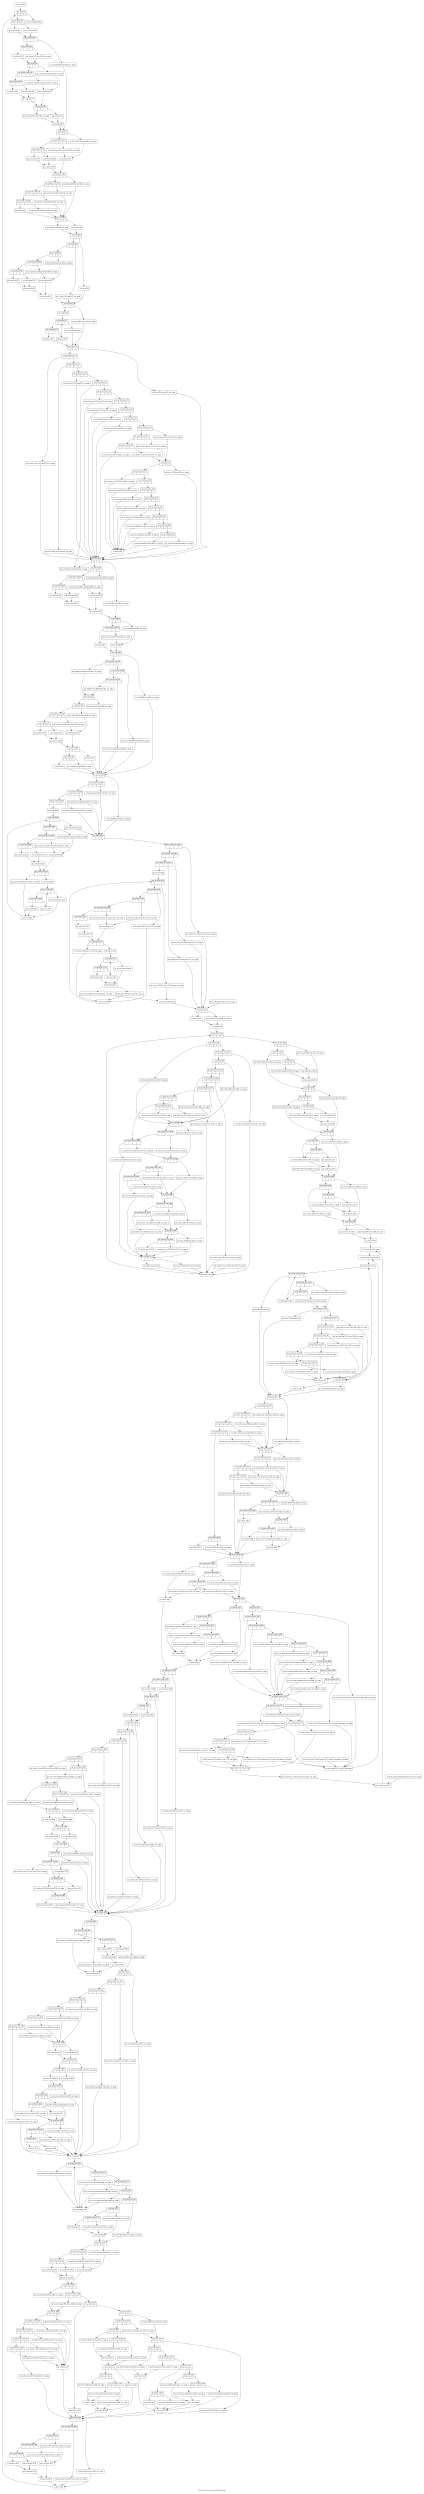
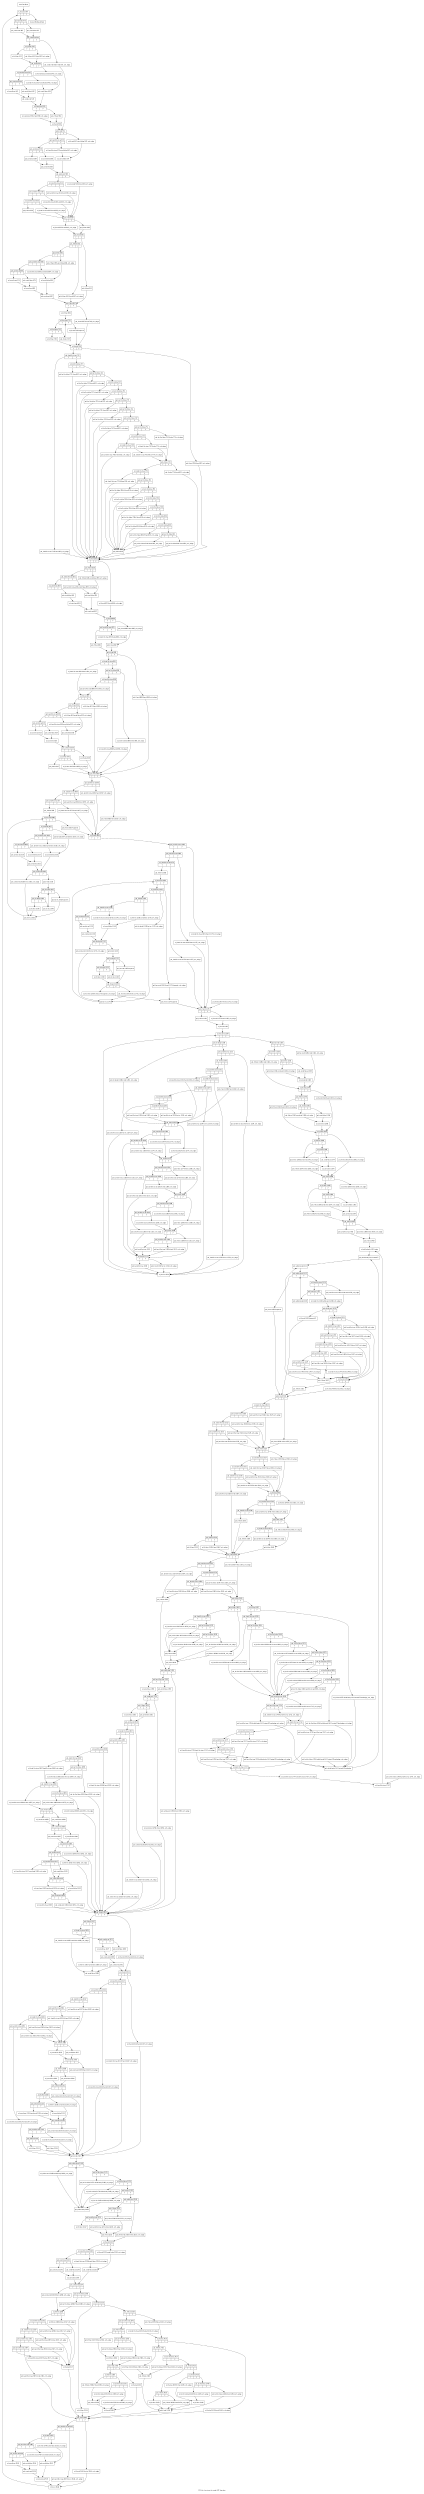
(86, 564) -> (81, 475)
(56, 596) -> none
(143, 1109) -> (137, 1107)
